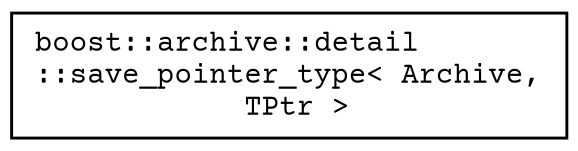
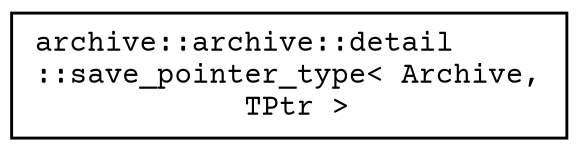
(289, 76) -> (289, 76)
